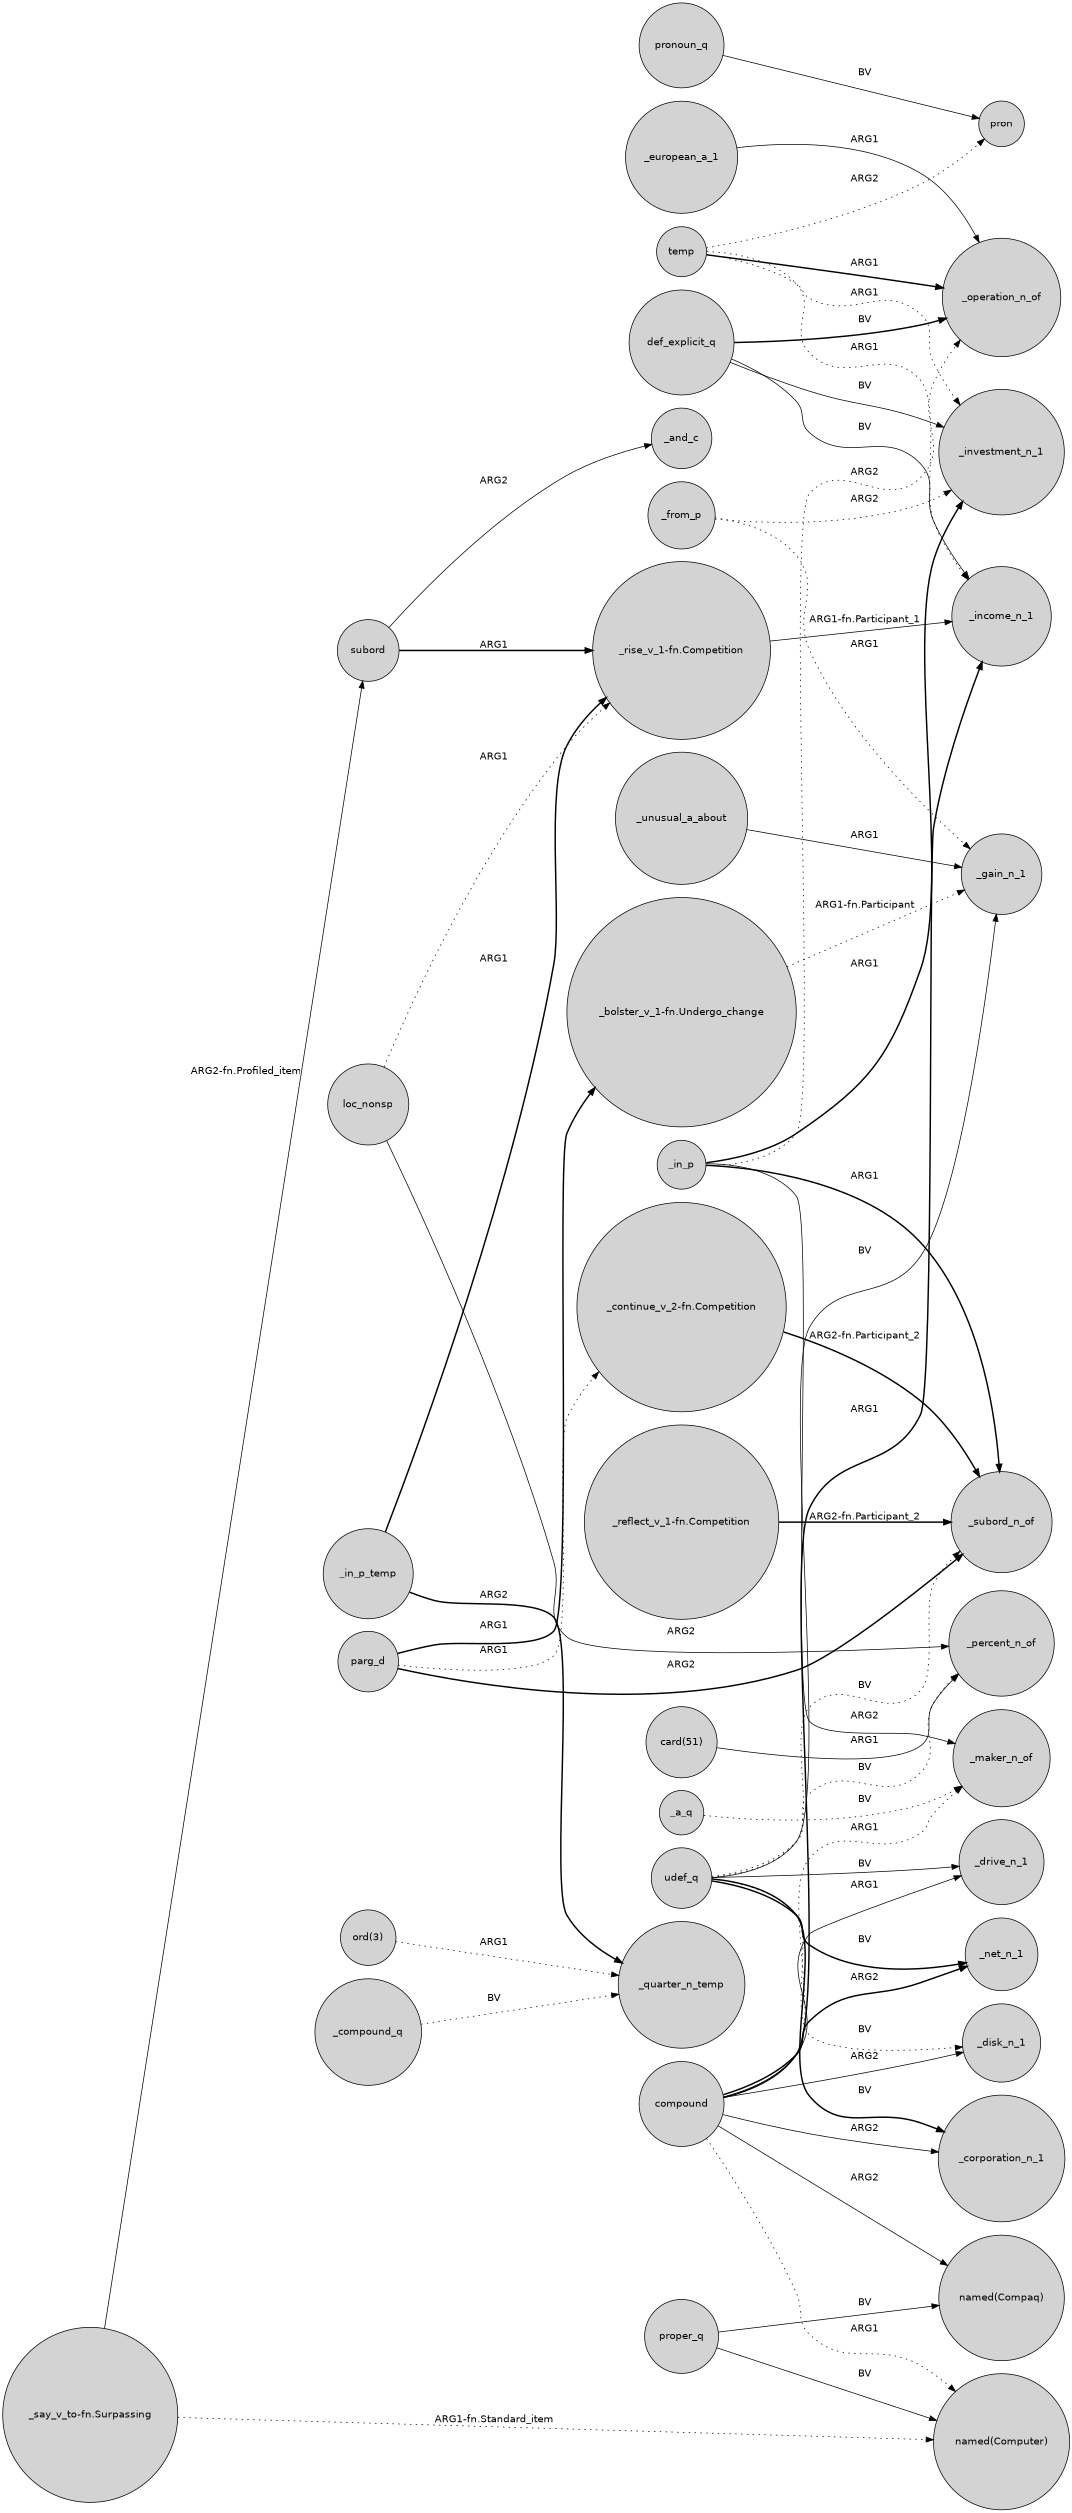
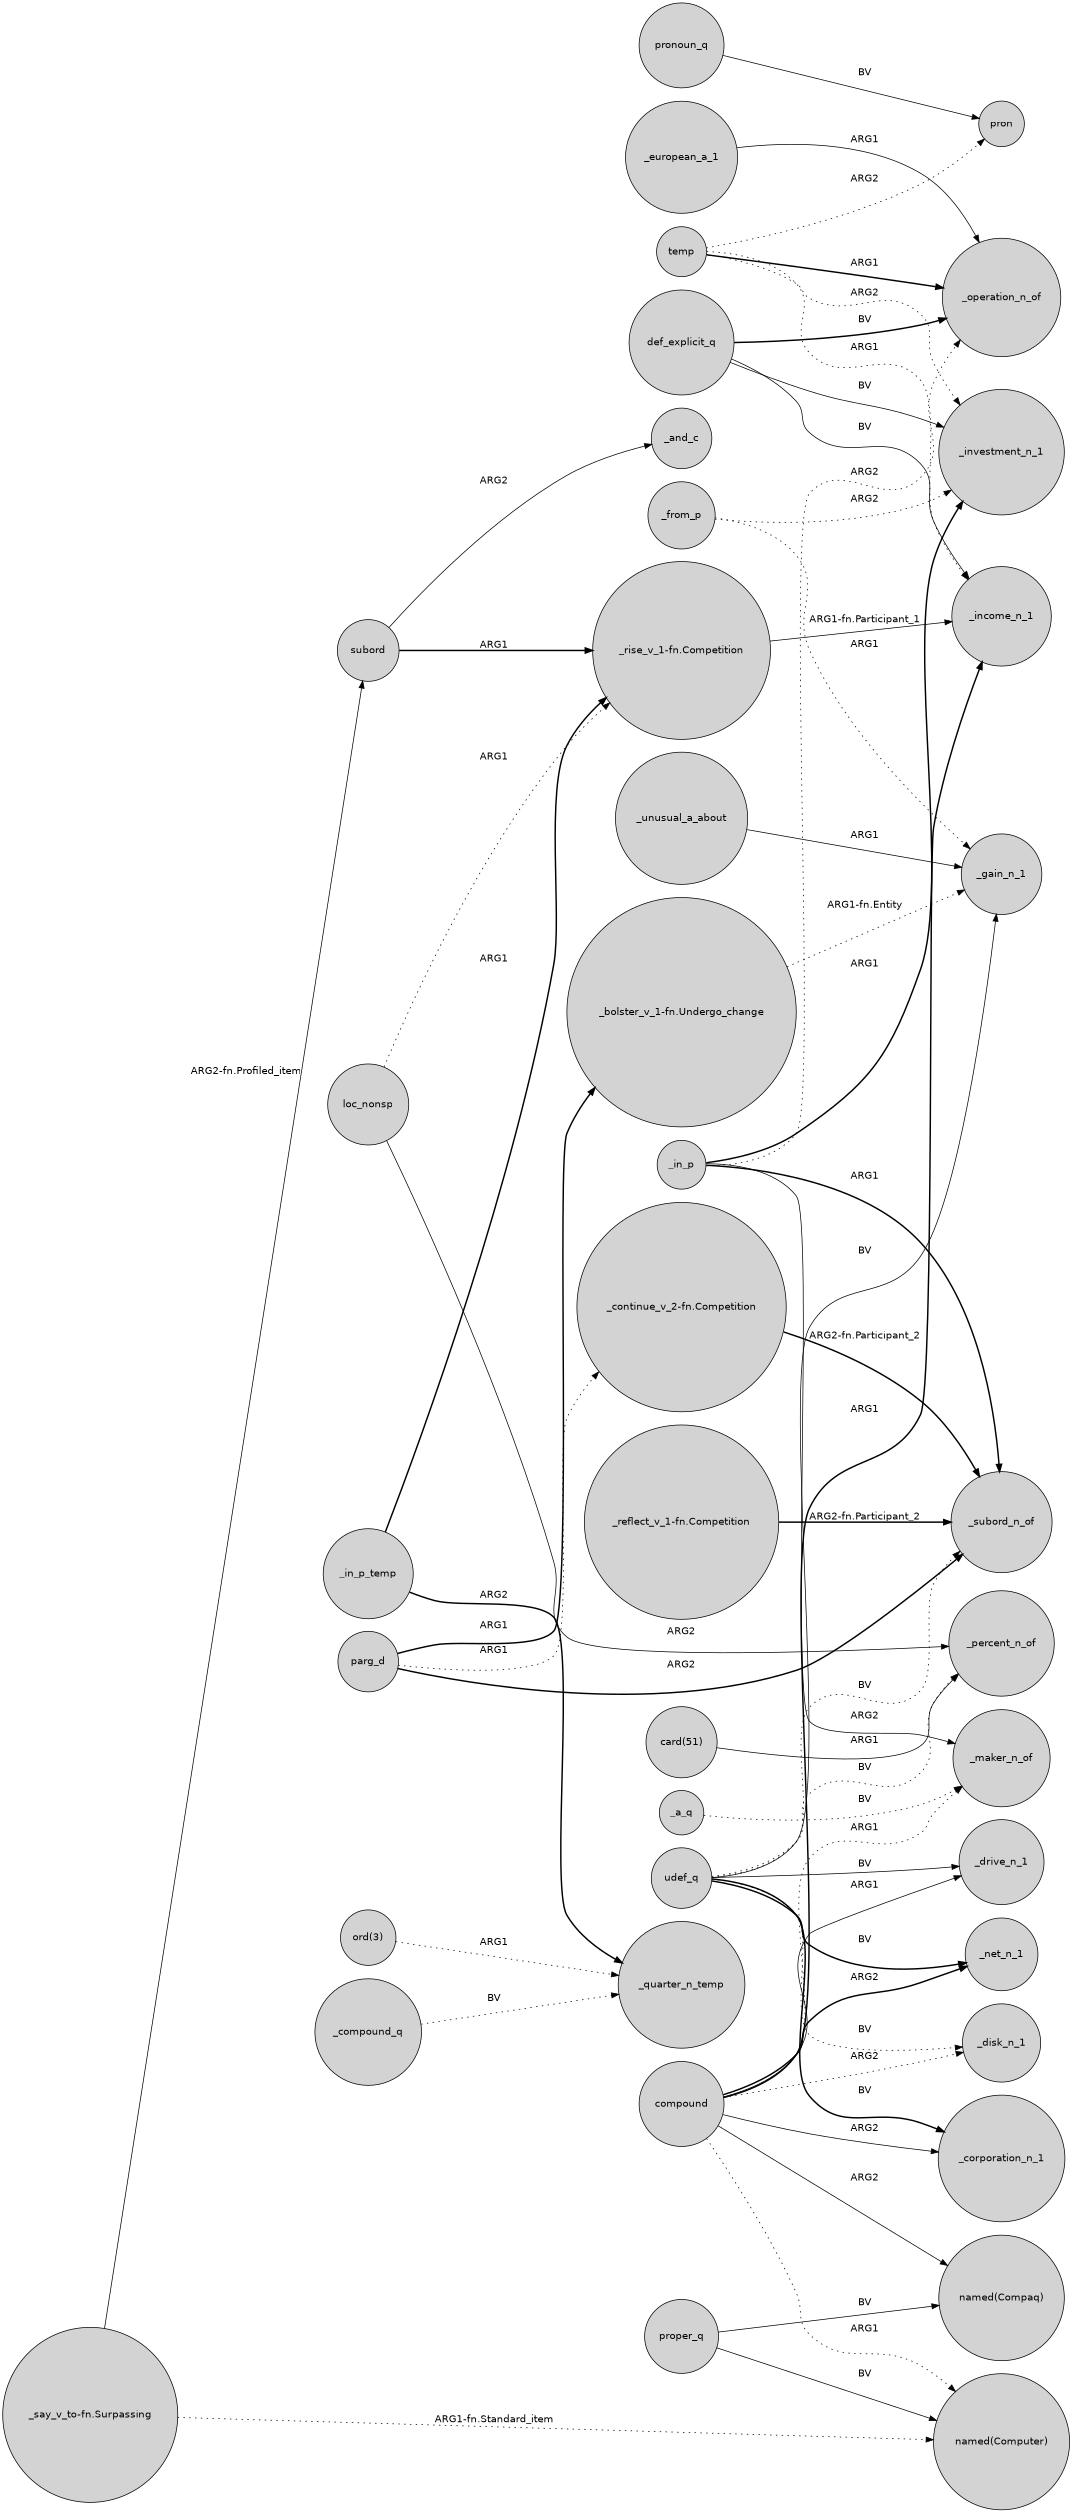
(865, 293) -> (865, 293)
(865, 905) -> (865, 905)
(840, 2077) -> (840, 2077)
